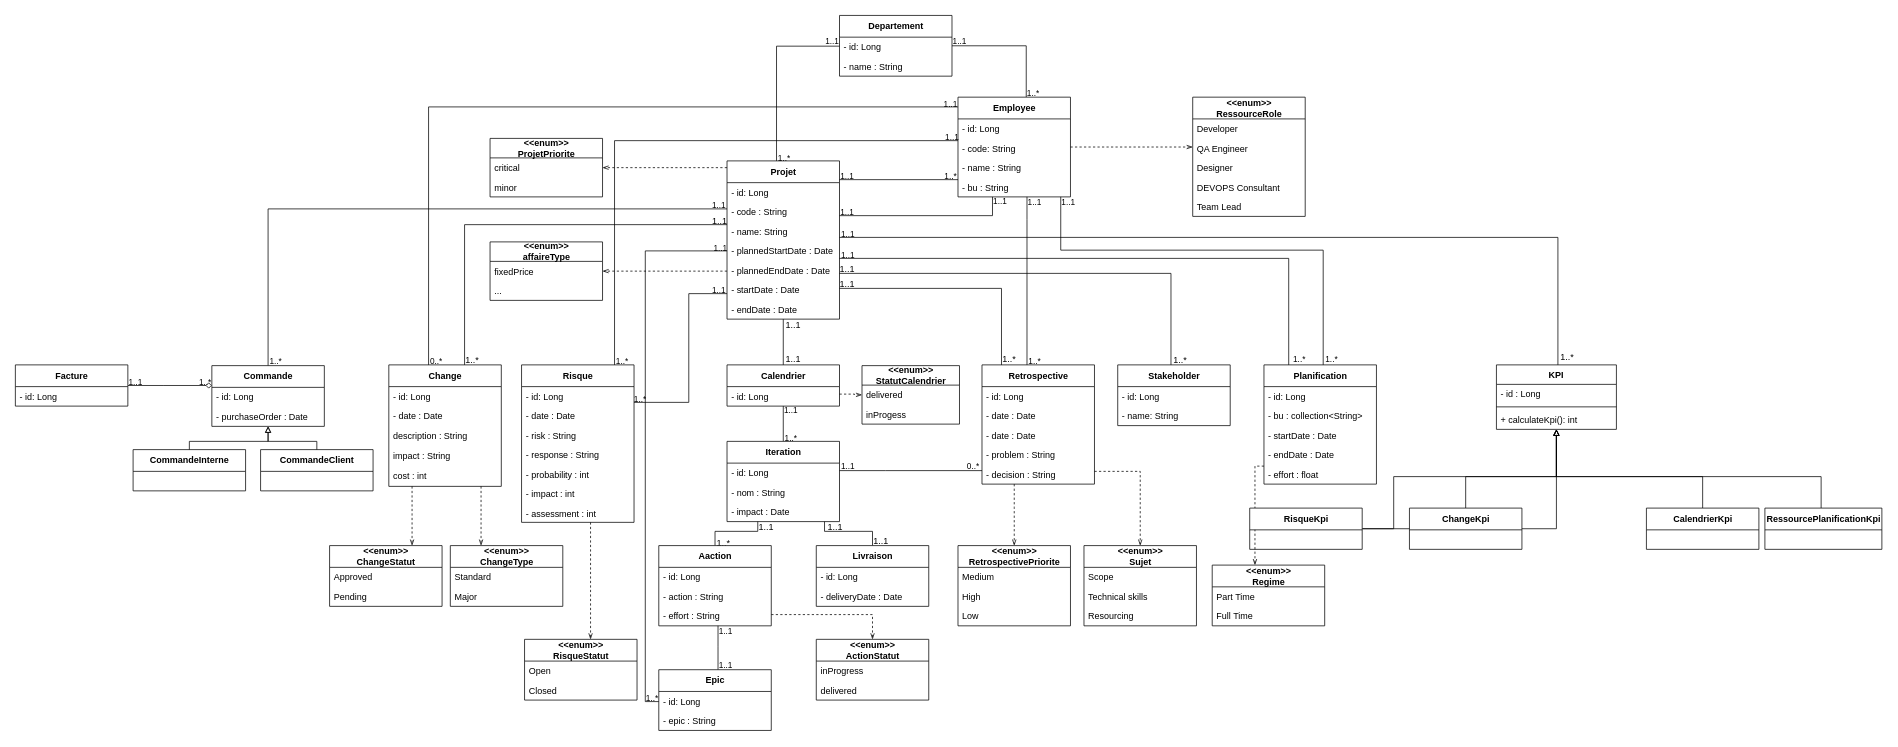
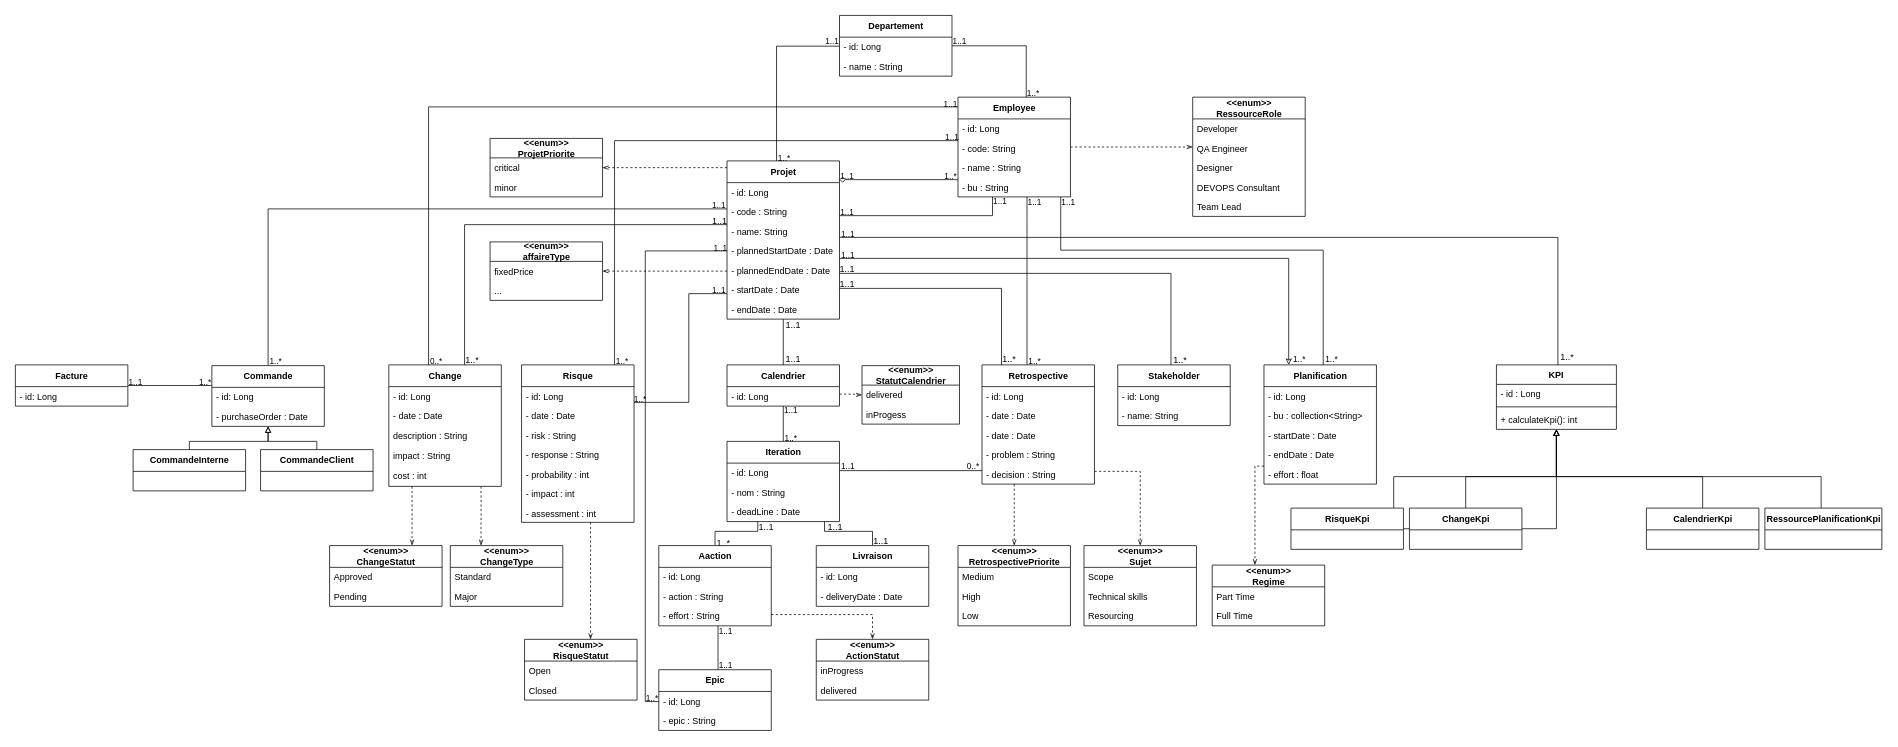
(843, 180) -> (846, 180)
(1289, 360) -> (1289, 358)
(205, 386) -> (208, 386)
(763, 512) -> (768, 512)
(1306, 529) -> (1347, 529)
